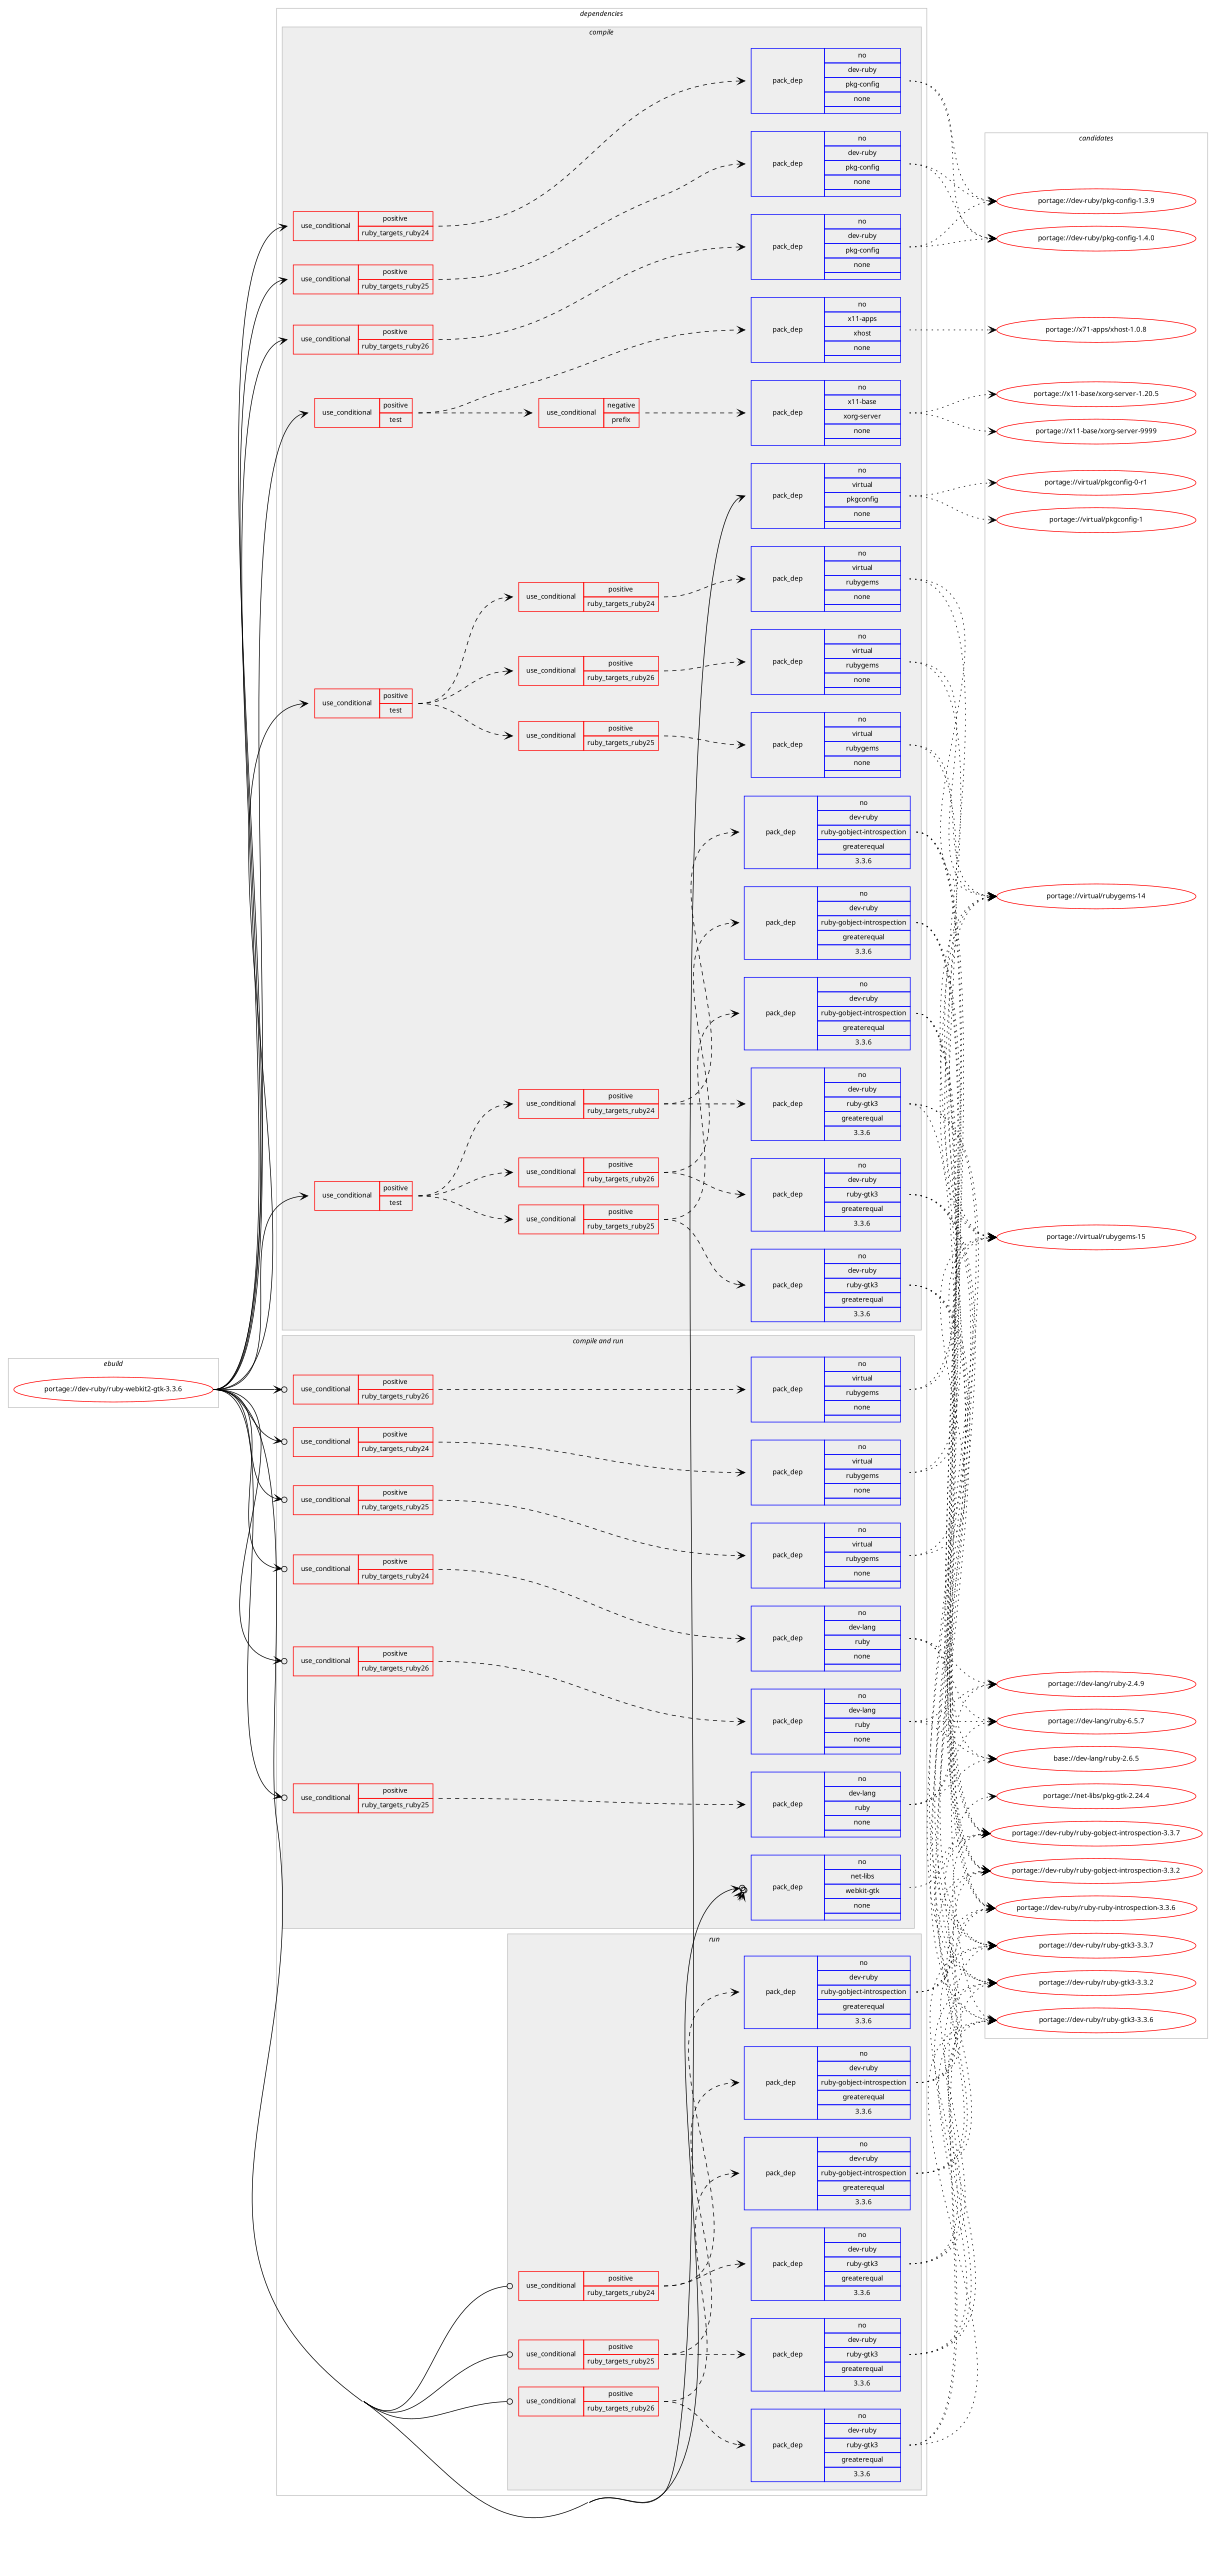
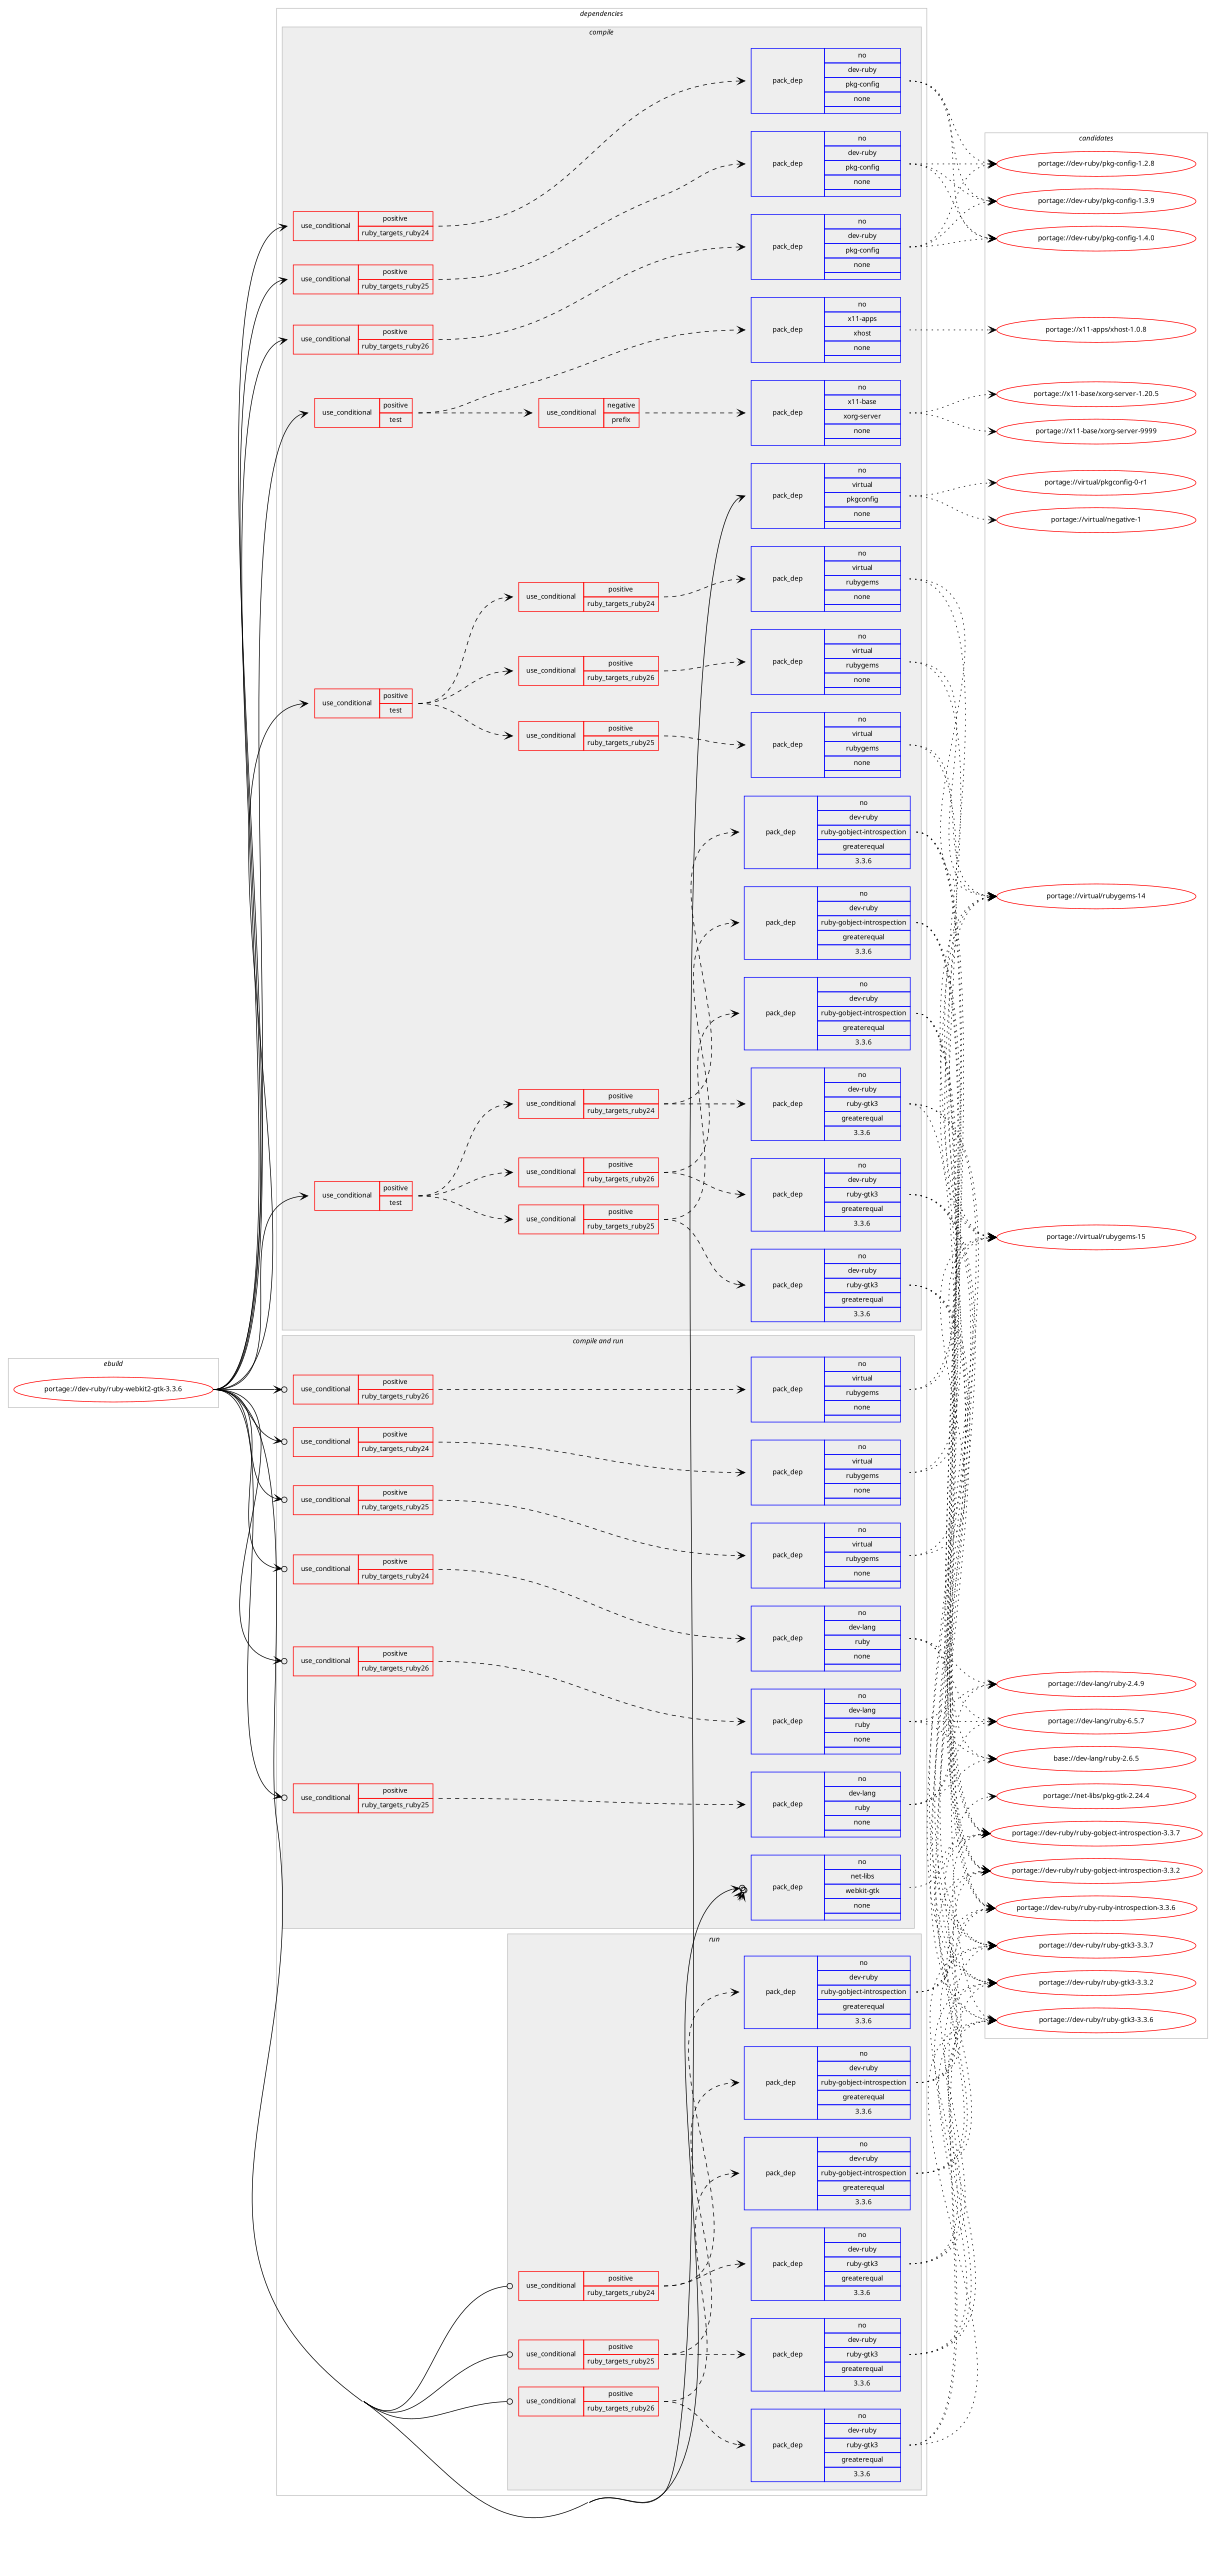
none -> (1096, 164)
(1096, 330) -> (1096, 330)
(1096, 520) -> (1096, 520)
